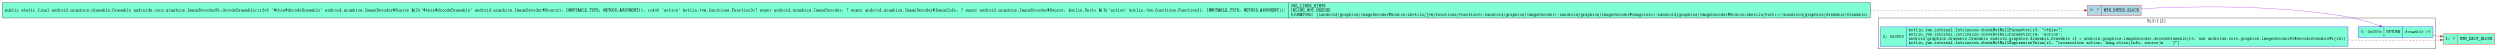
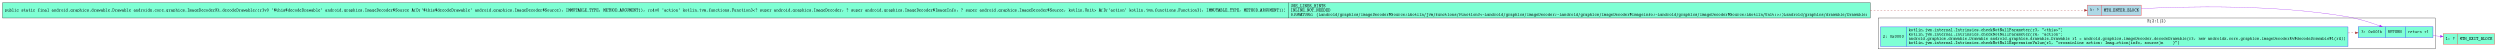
(2418, 32) -> (2418, 32)
(2437, 36) -> (2437, 36)
(2394, 40) -> (2352, 33)
